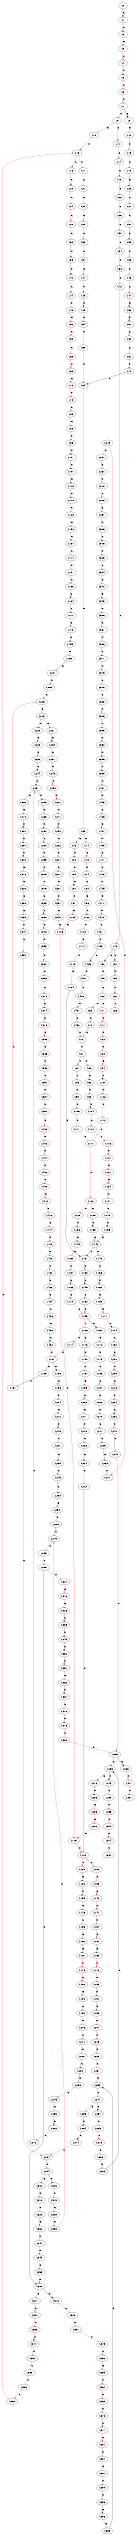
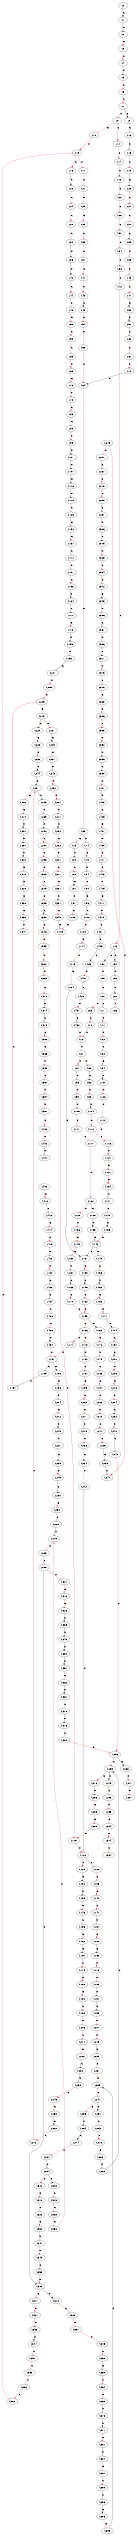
(23, 955) -> none
(44, 1172) -> none
